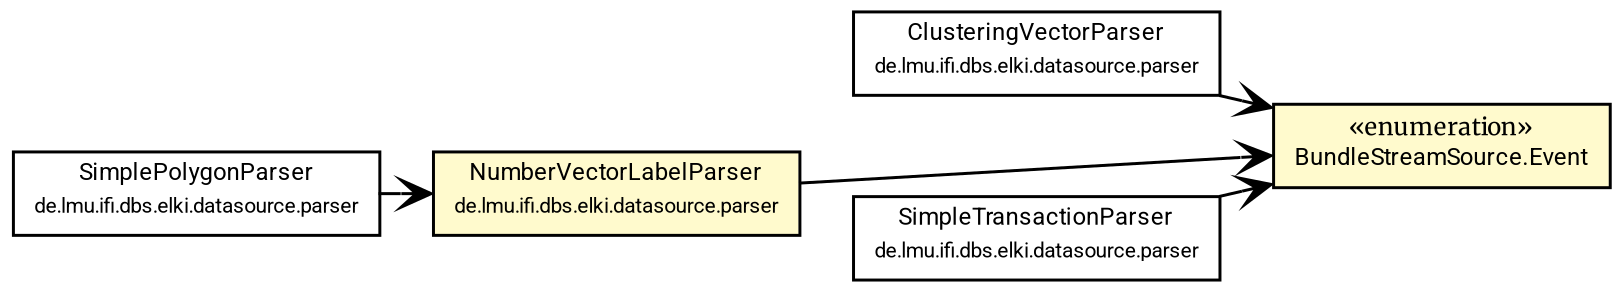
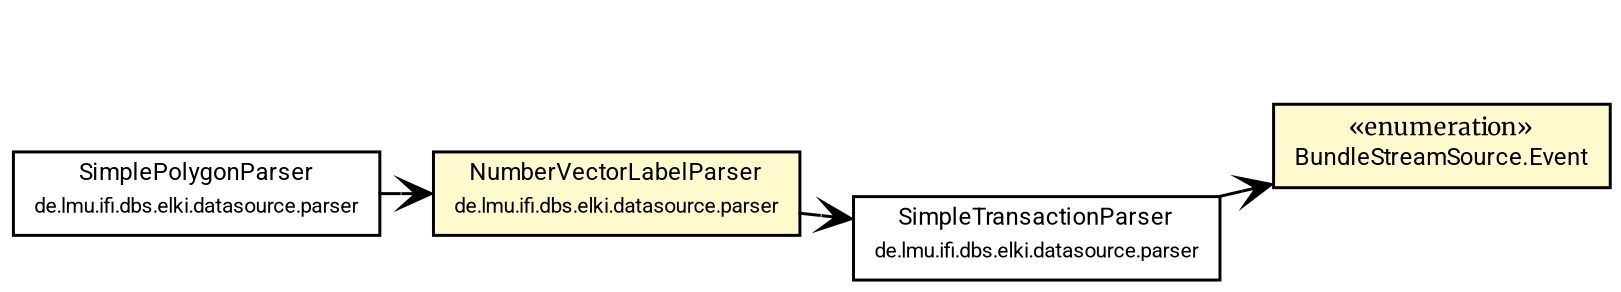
(1035, 54) -> none
(1020, 170) -> (810, 214)
